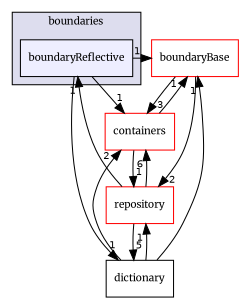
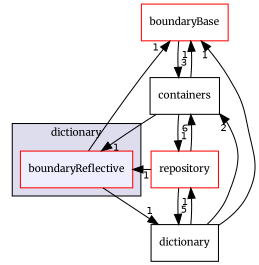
(77, 22) -> (77, 133)
(77, 58) -> (77, 169)
(105, 91) -> (132, 130)
(190, 131) -> none
(140, 132) -> (185, 96)
